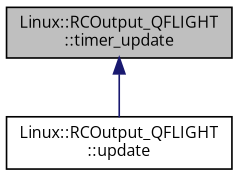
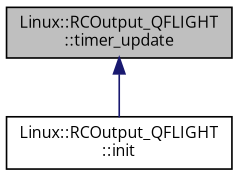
(119, 143) -> (119, 143)
